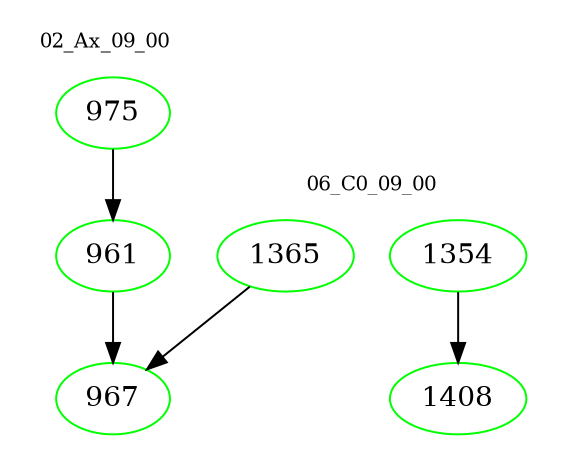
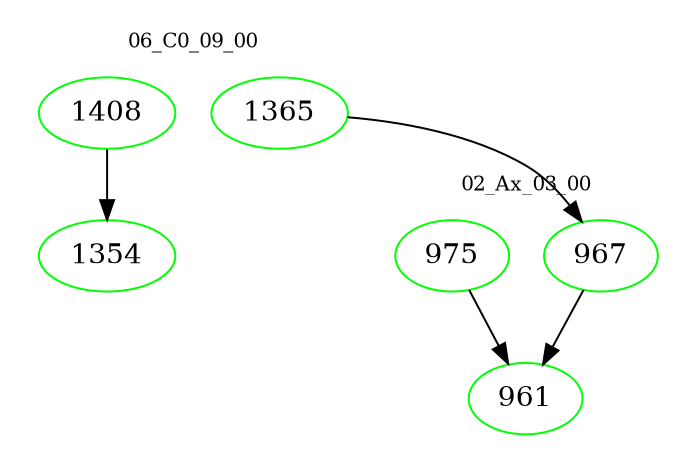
(105, 43) -> (527, 185)
(113, 318) -> (568, 318)
(458, 318) -> (107, 175)
